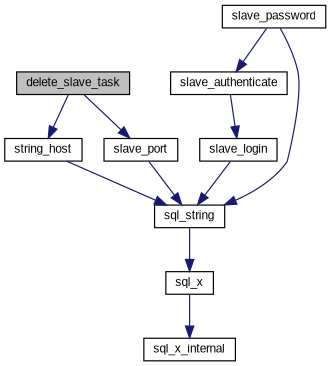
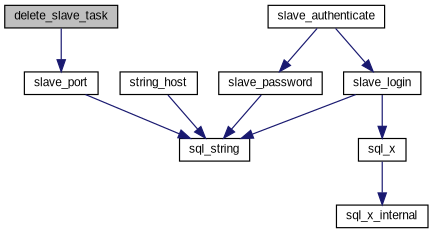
(255, 45) -> (302, 46)
(61, 111) -> none
(190, 244) -> (382, 111)
